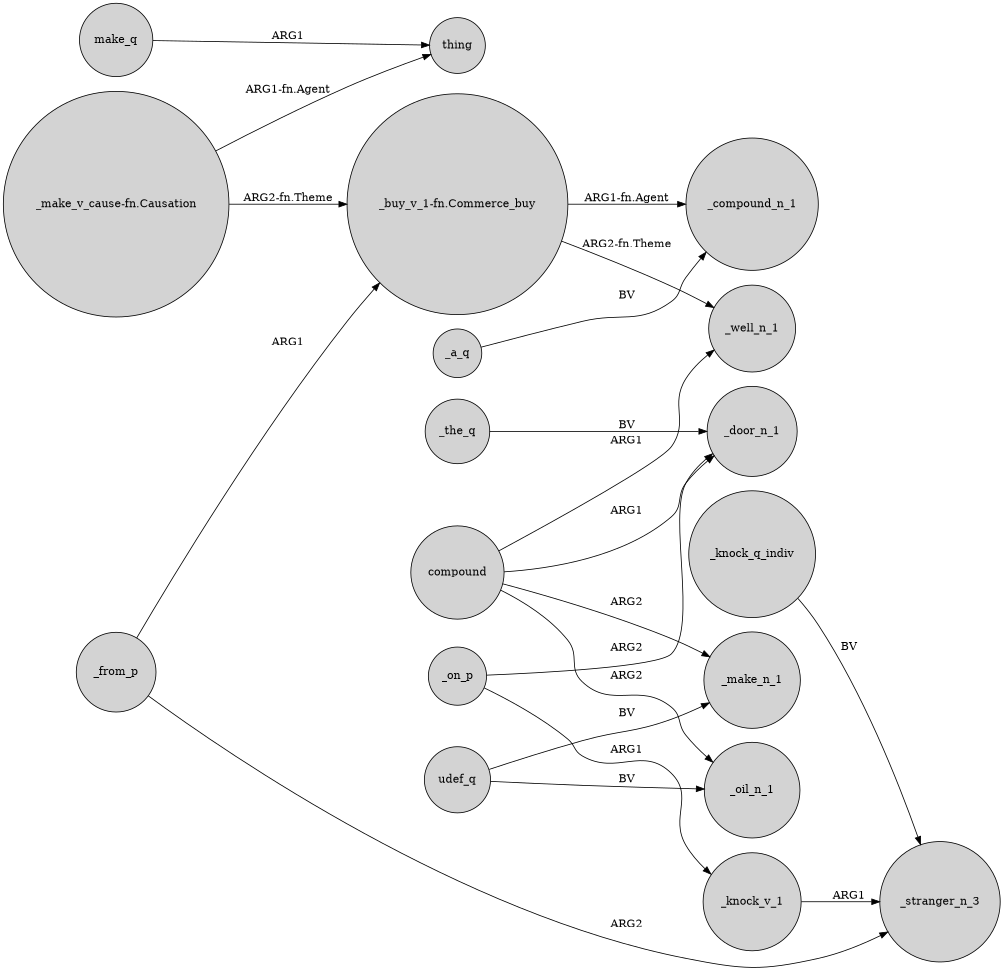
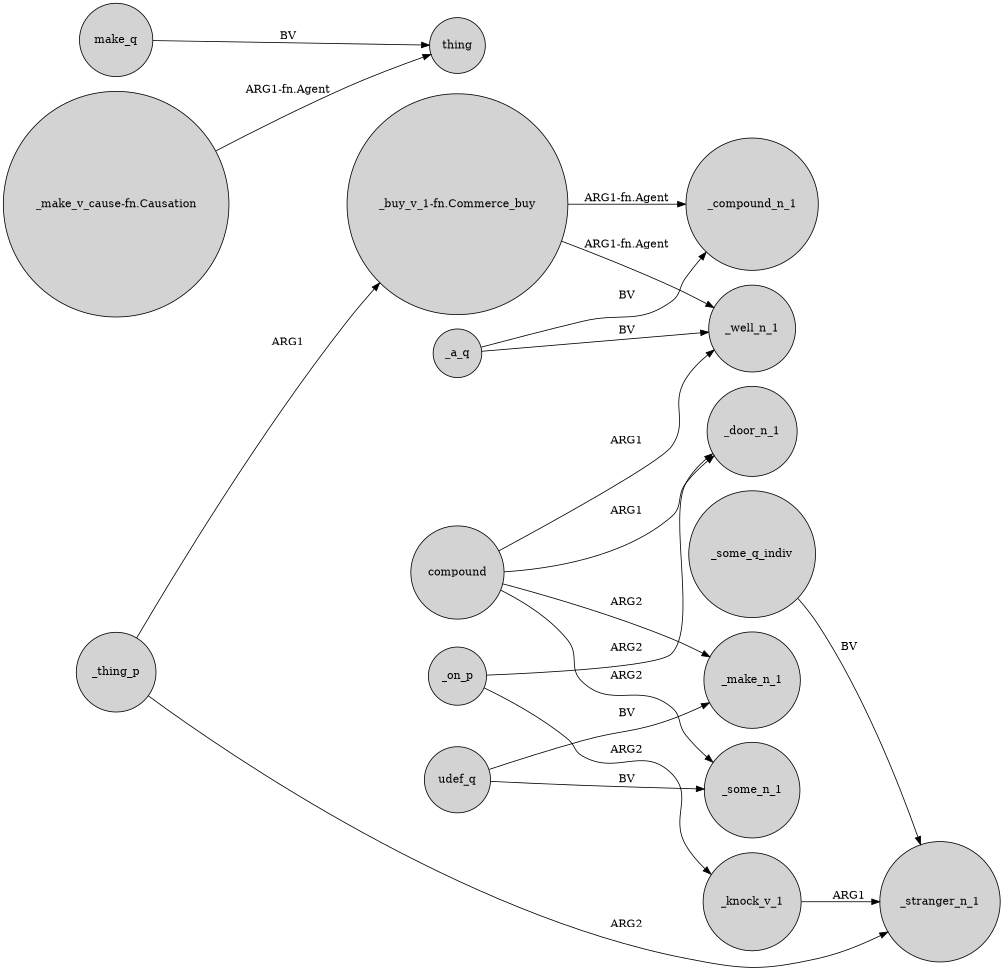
(288, 36) -> (288, 36)
(284, 204) -> none
(627, 244) -> (627, 244)
none -> (591, 342)
(457, 431) -> none
(752, 554) -> (752, 554)
(116, 672) -> (116, 672)
(627, 750) -> (627, 750)
(752, 790) -> (752, 790)
(940, 902) -> (940, 902)
